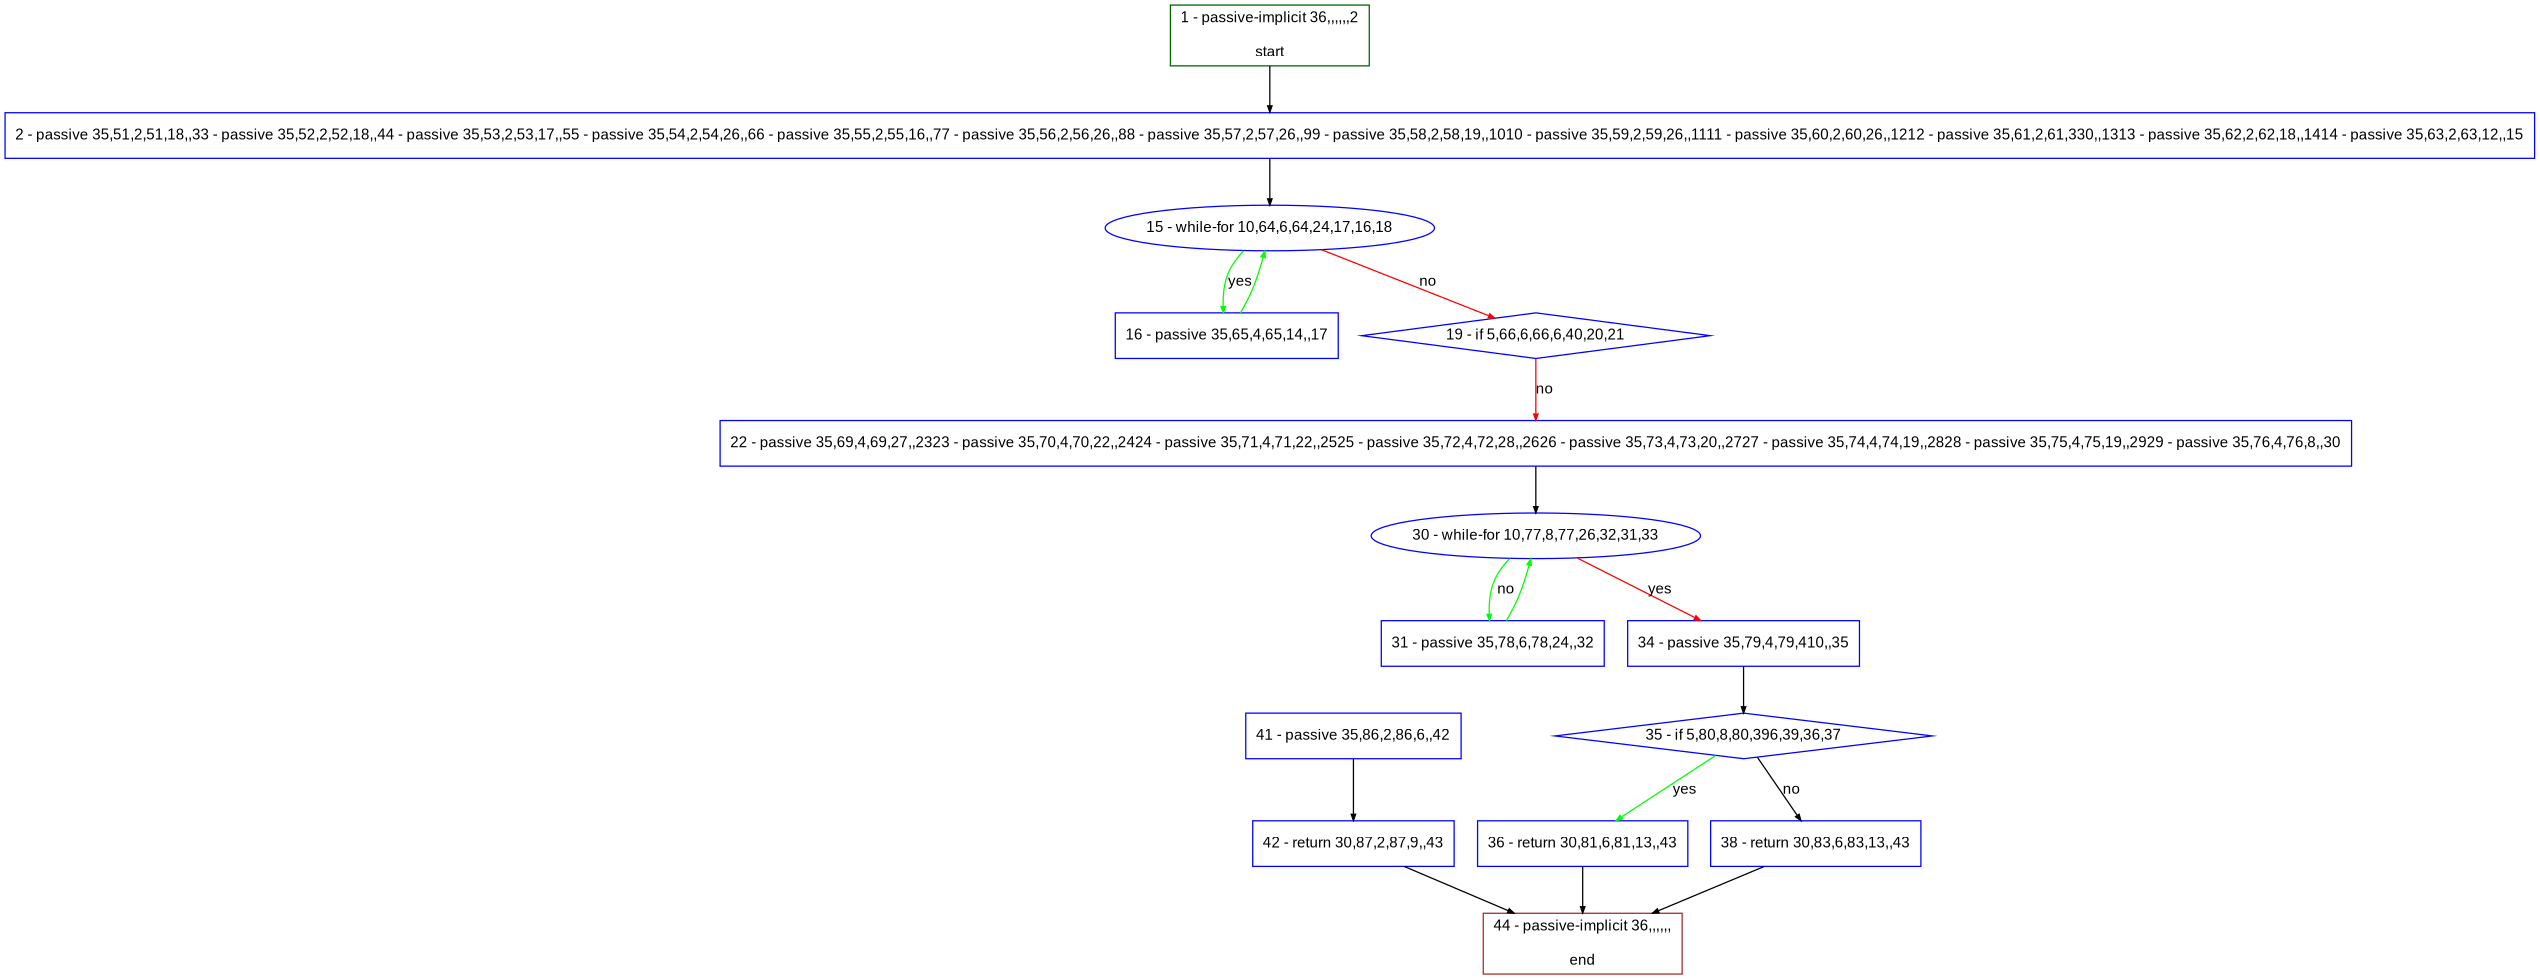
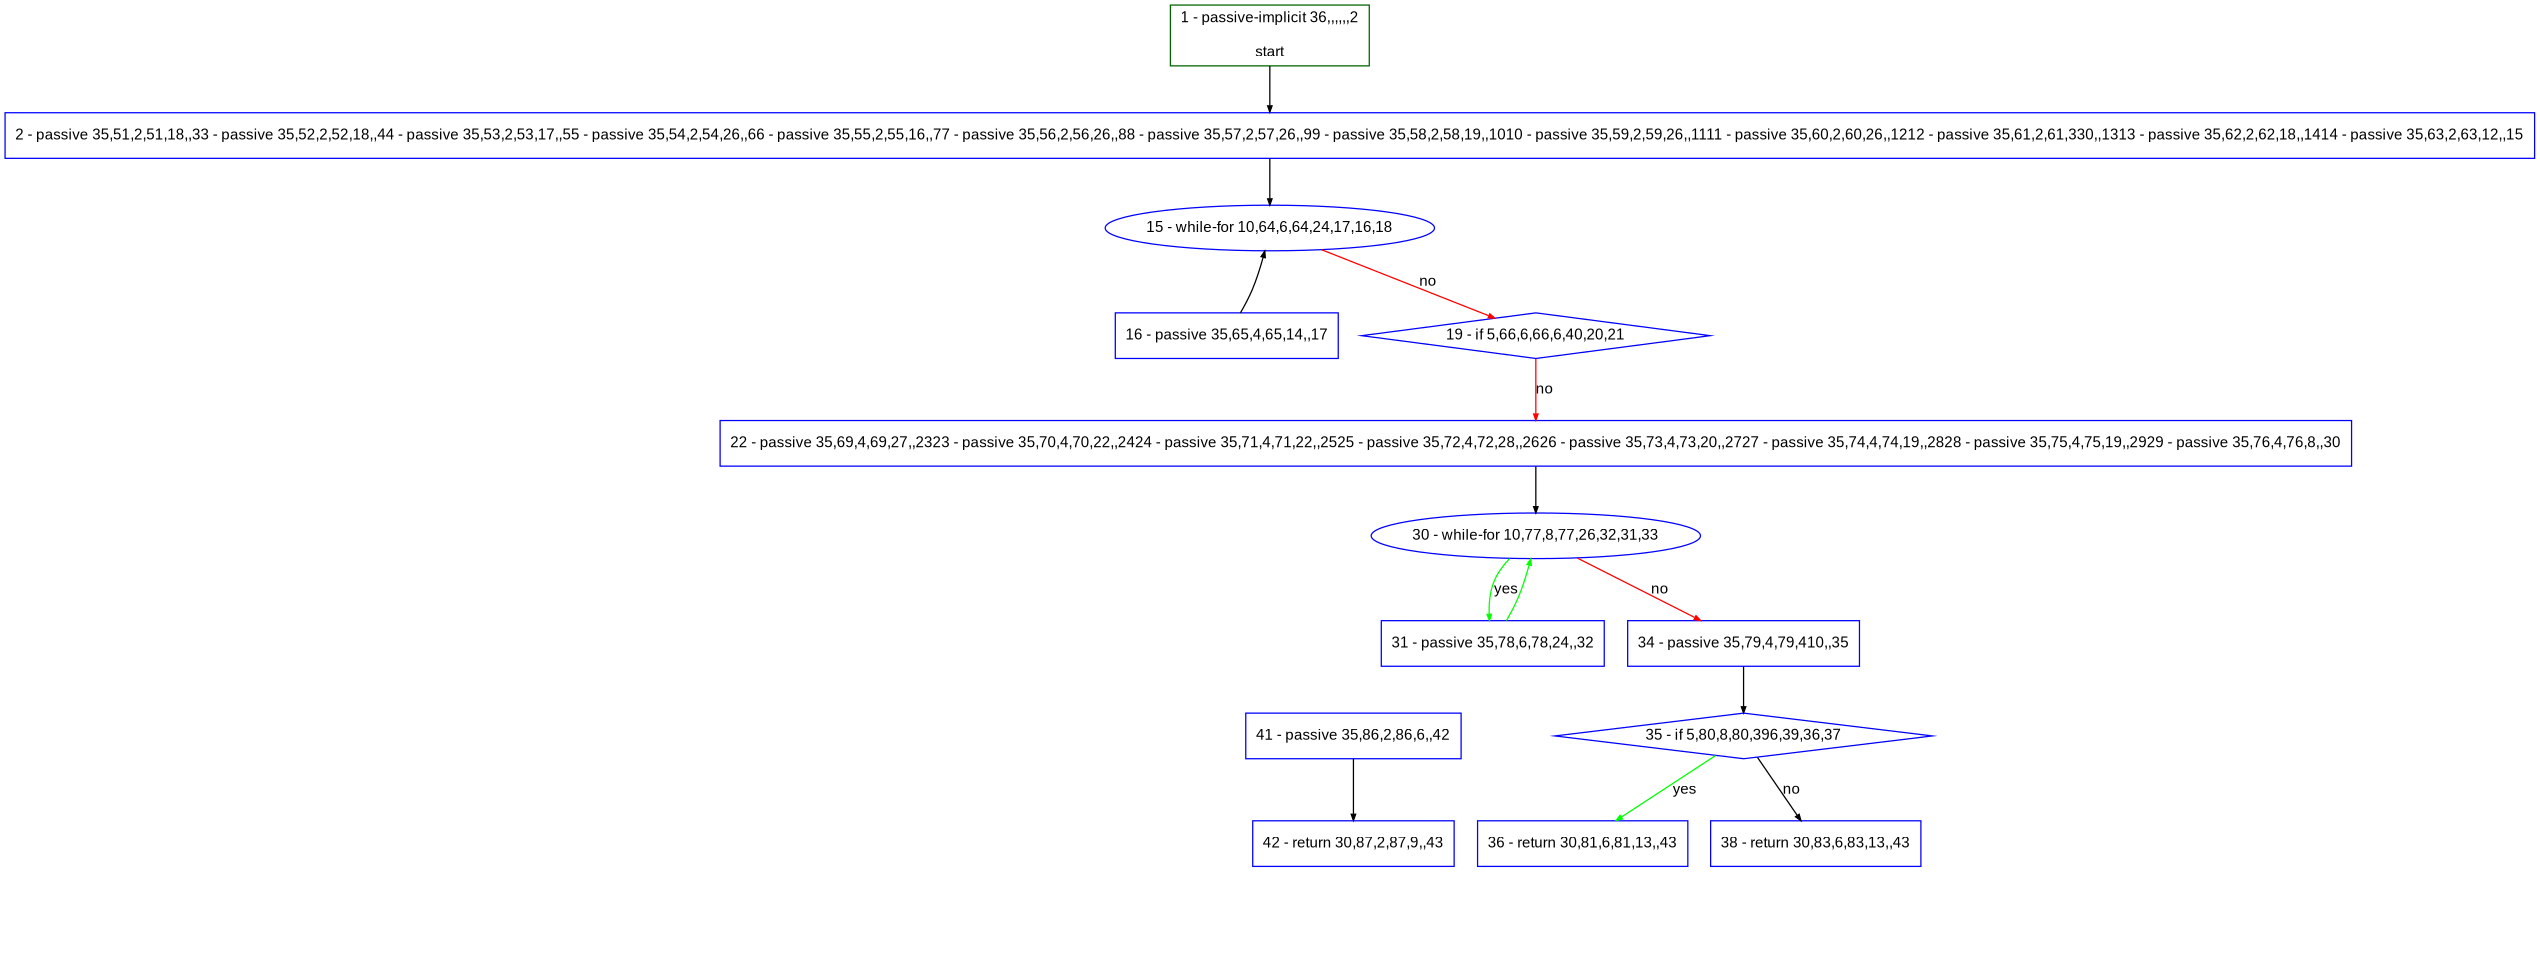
(1227, 276) -> none
(1254, 286) -> (1254, 286)
(1506, 590) -> (1506, 590)
(1660, 590) -> (1660, 590)
(1583, 944) -> none
